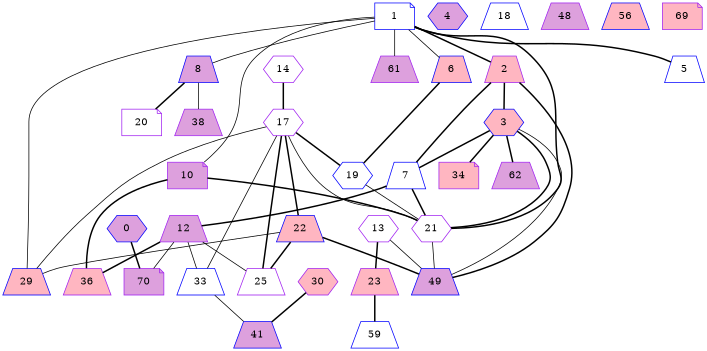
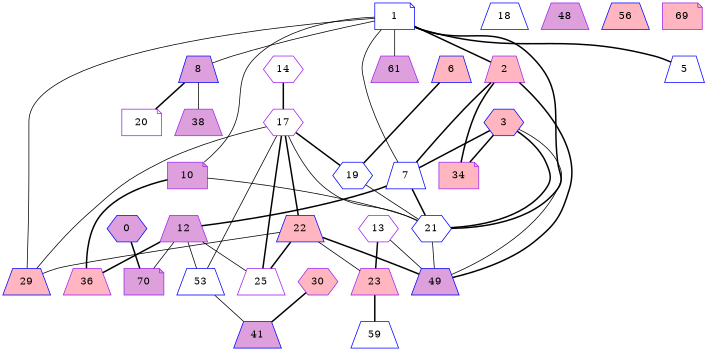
(448, 16) -> none
(424, 44) -> (368, 96)
(504, 96) -> (473, 120)
(516, 176) -> none
(314, 193) -> (314, 193)
(432, 229) -> (432, 229)
none -> (339, 256)
(201, 282) -> (201, 282)
